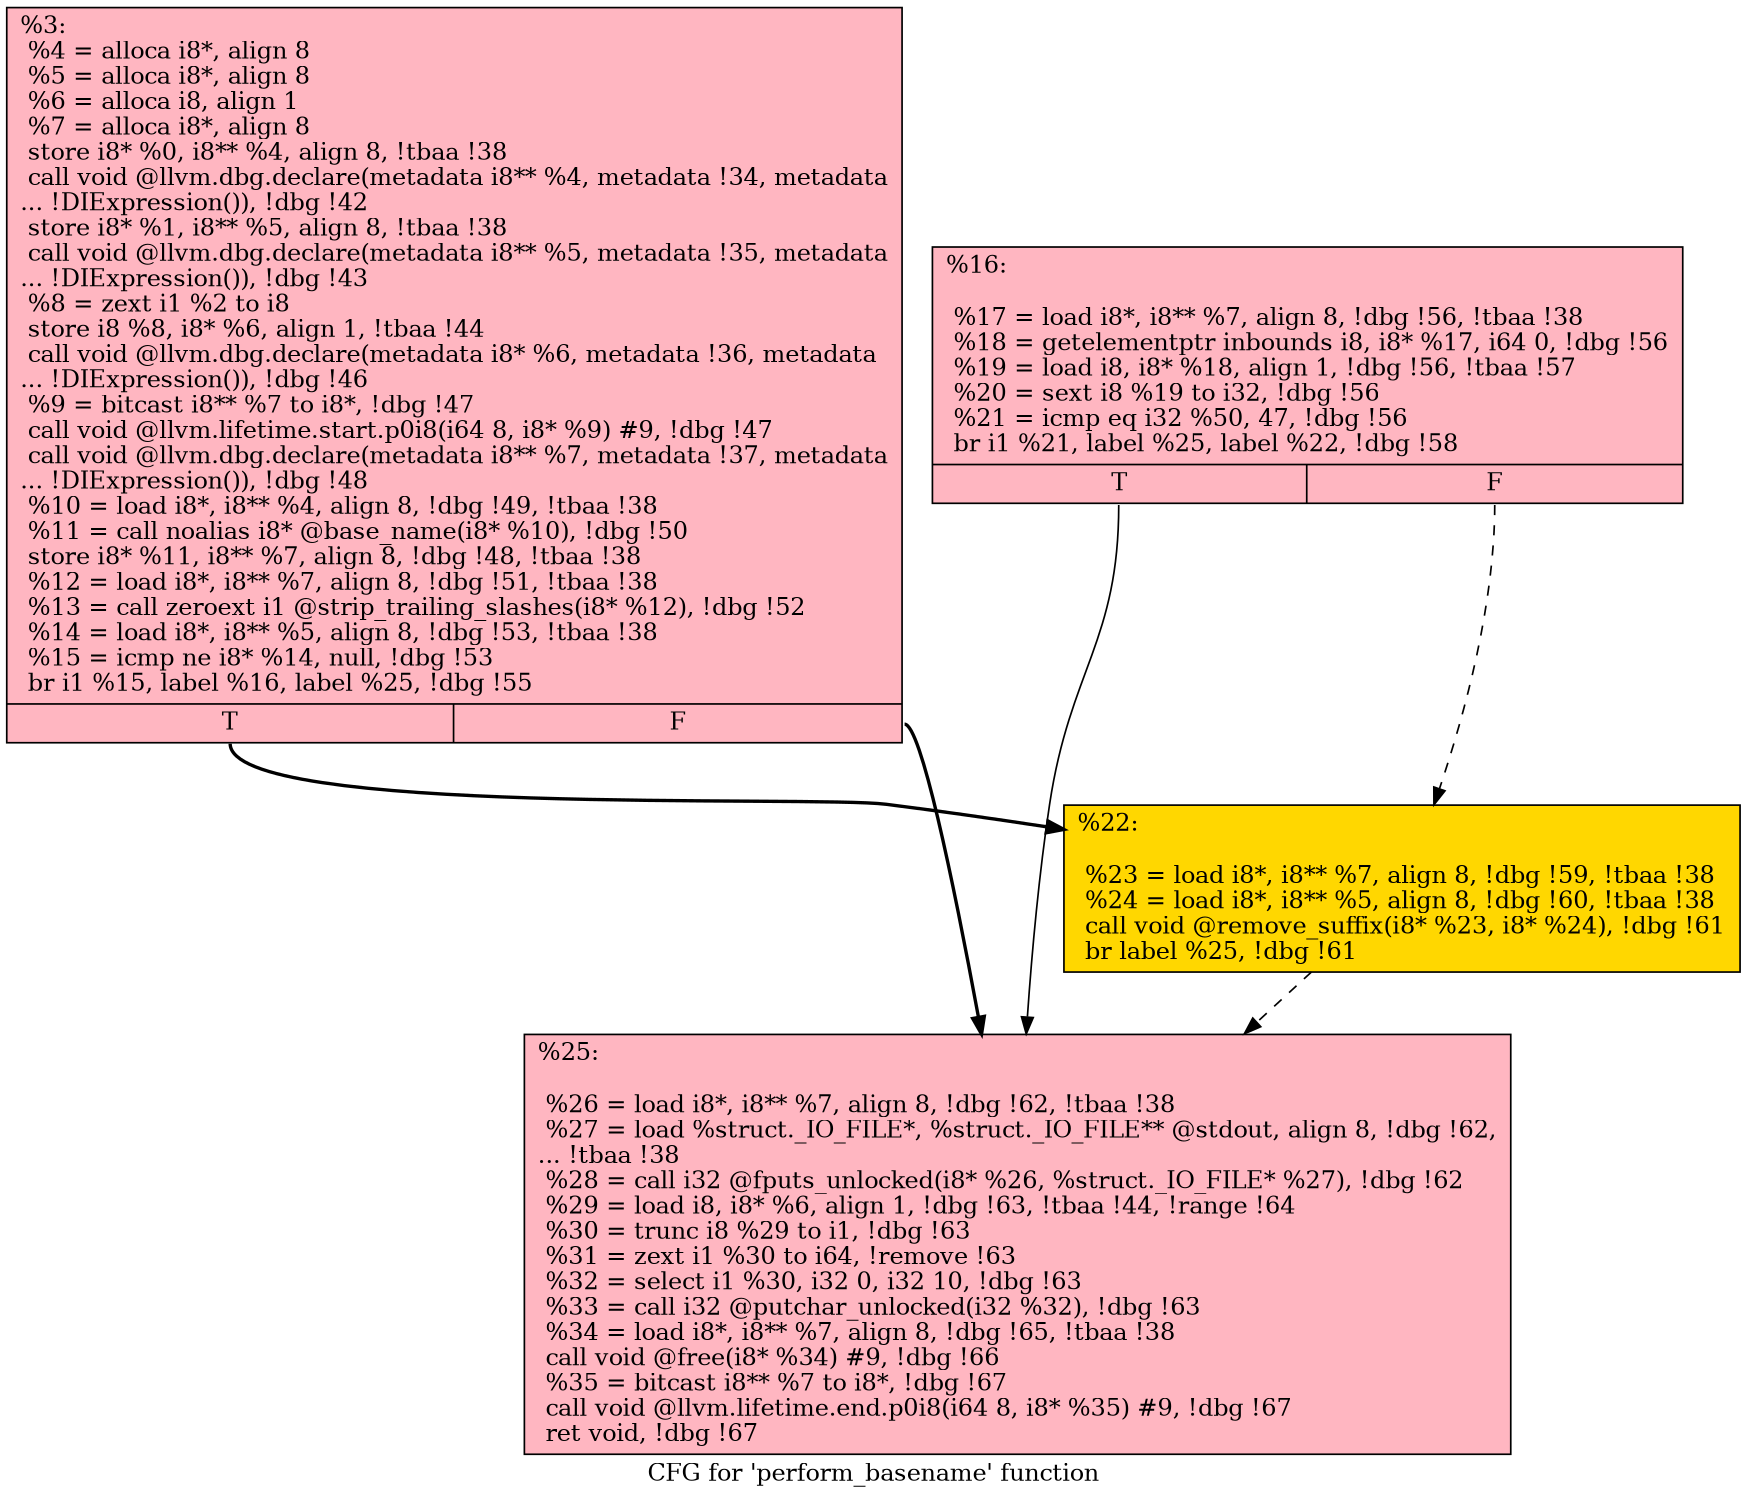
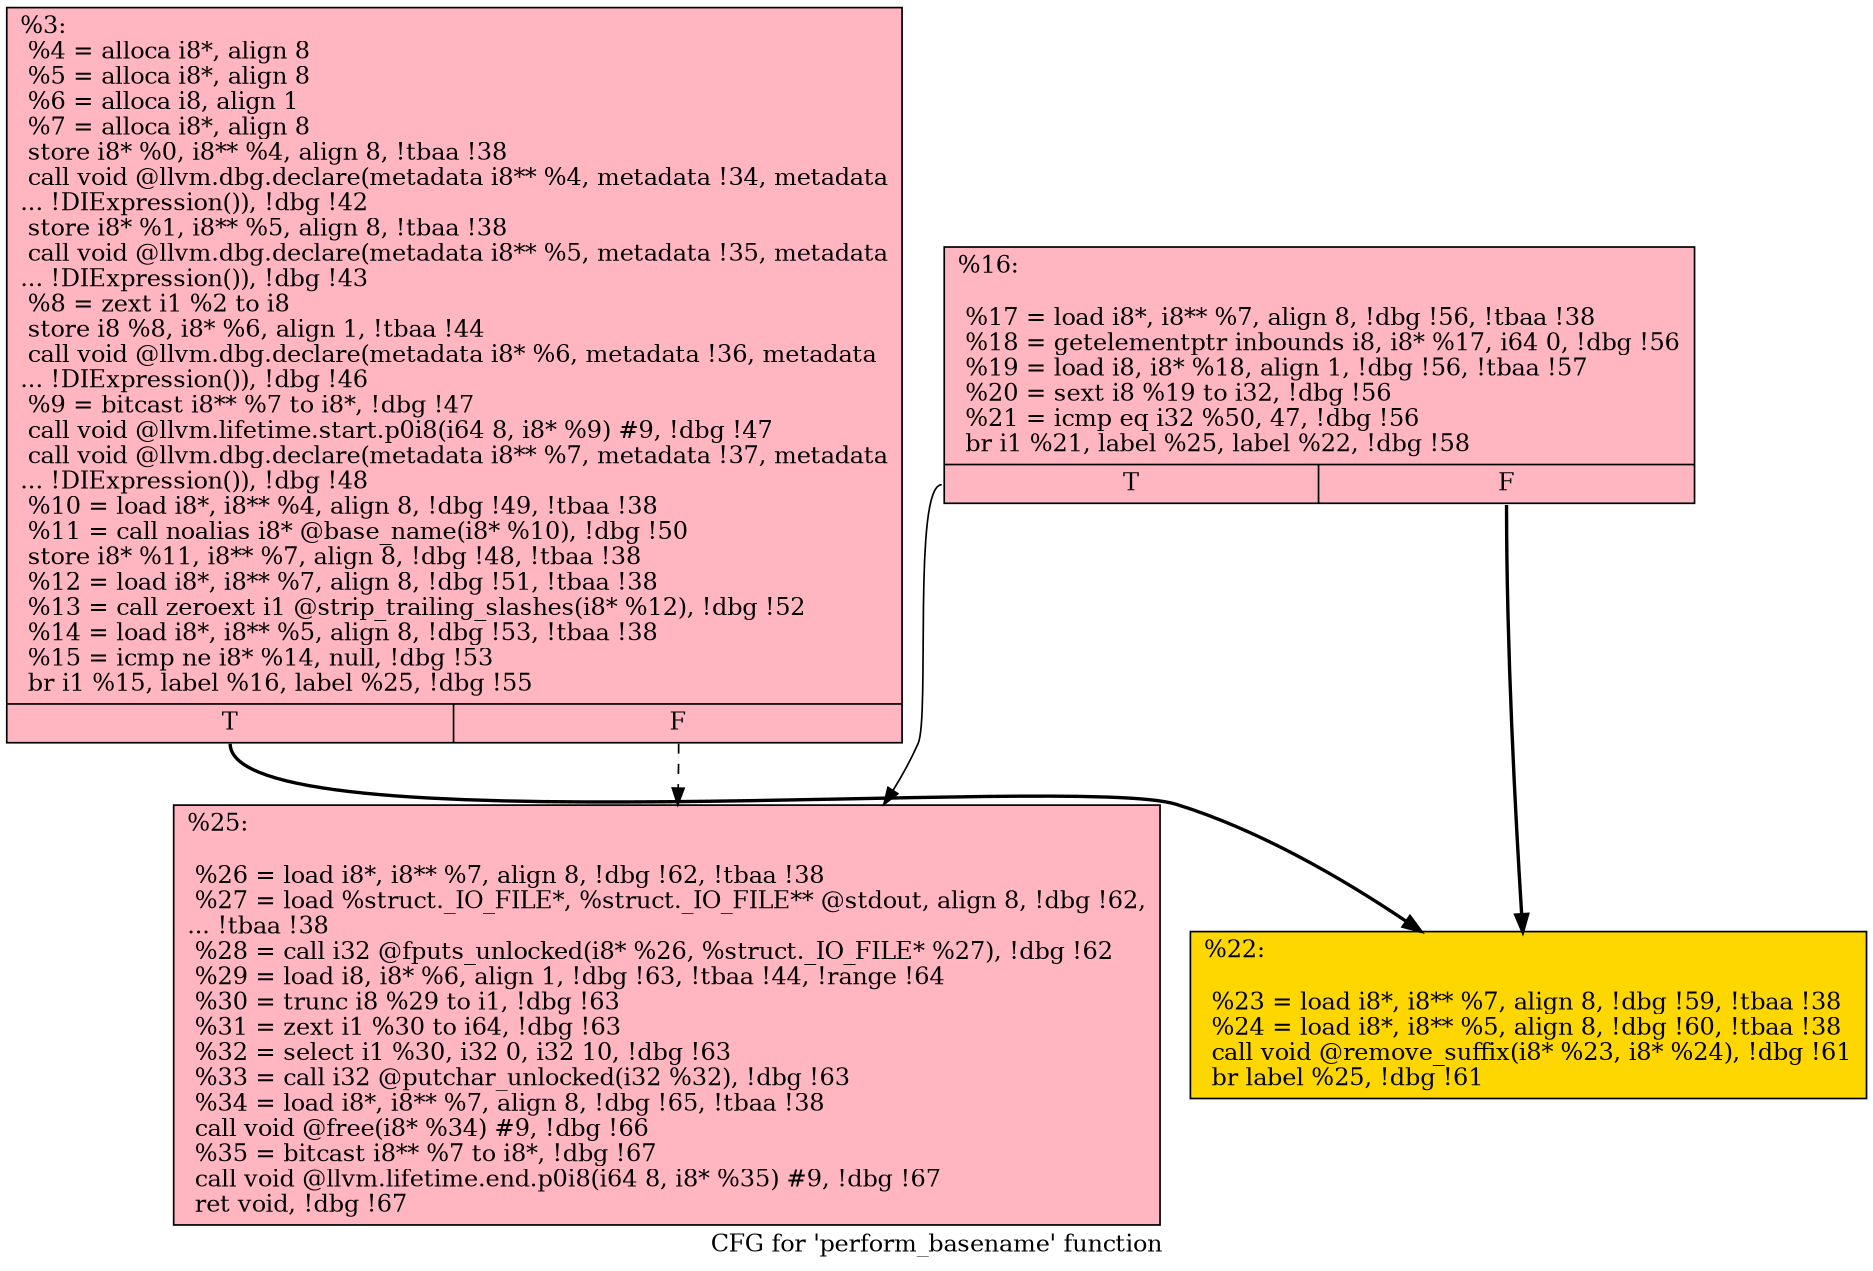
(1478, 649) -> (1511, 710)
(949, 868) -> (679, 766)
(1284, 997) -> none
(777, 1257) -> (405, 1028)
